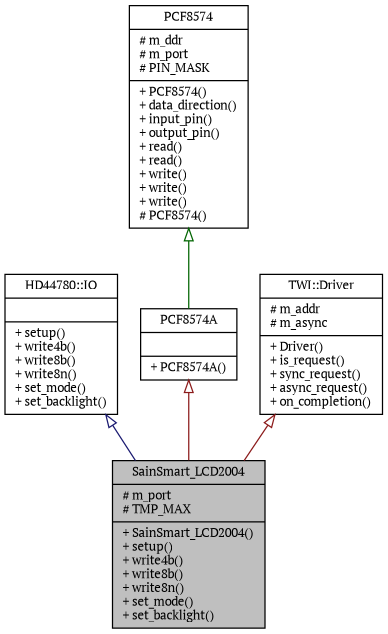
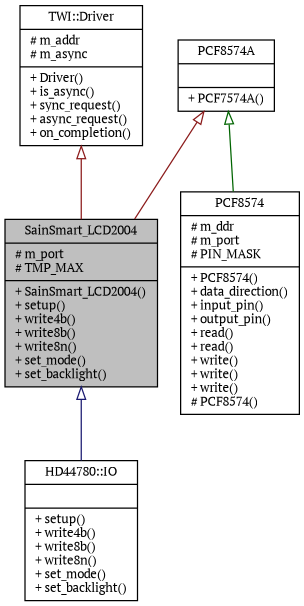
(189, 275) -> (231, 158)
(308, 361) -> (62, 92)
(189, 368) -> (226, 99)
(124, 443) -> (81, 430)
